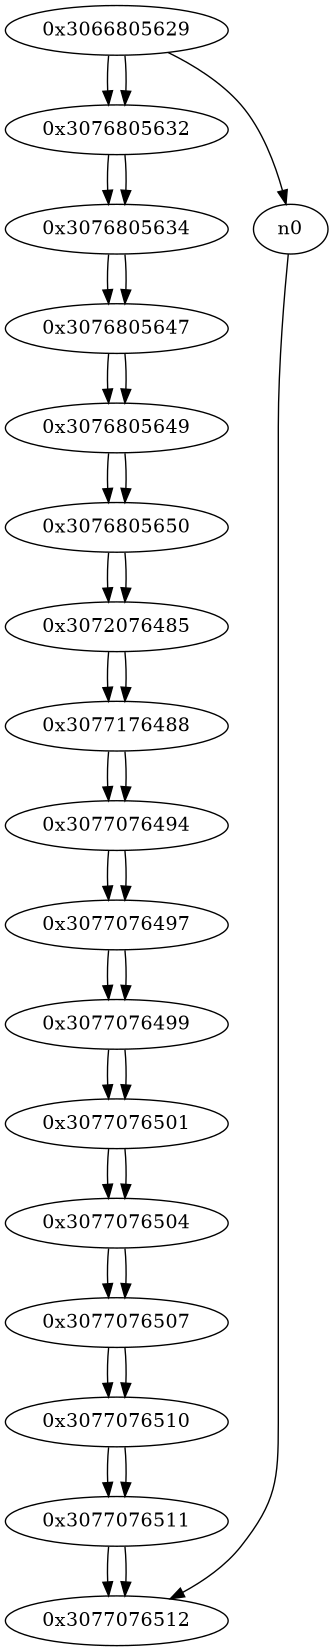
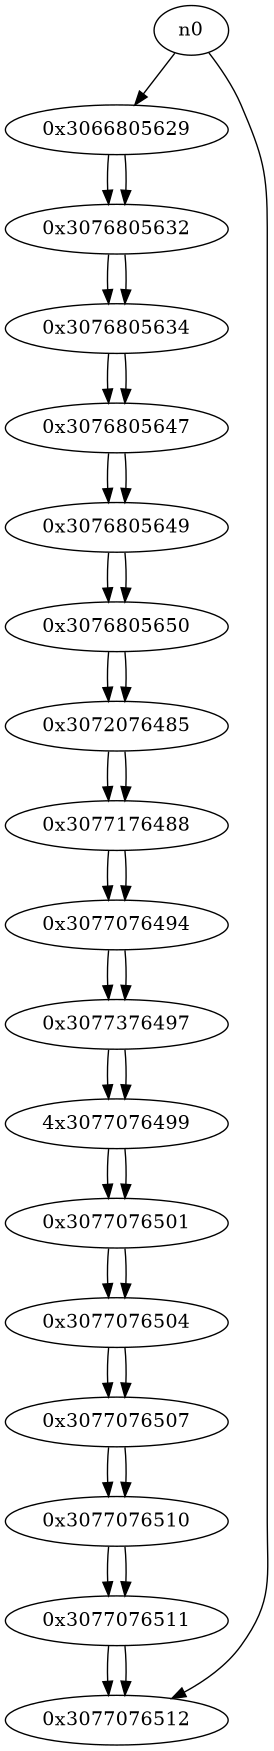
(243, 107) -> (159, 74)
(117, 925) -> (117, 1024)
(117, 1024) -> (117, 1124)
